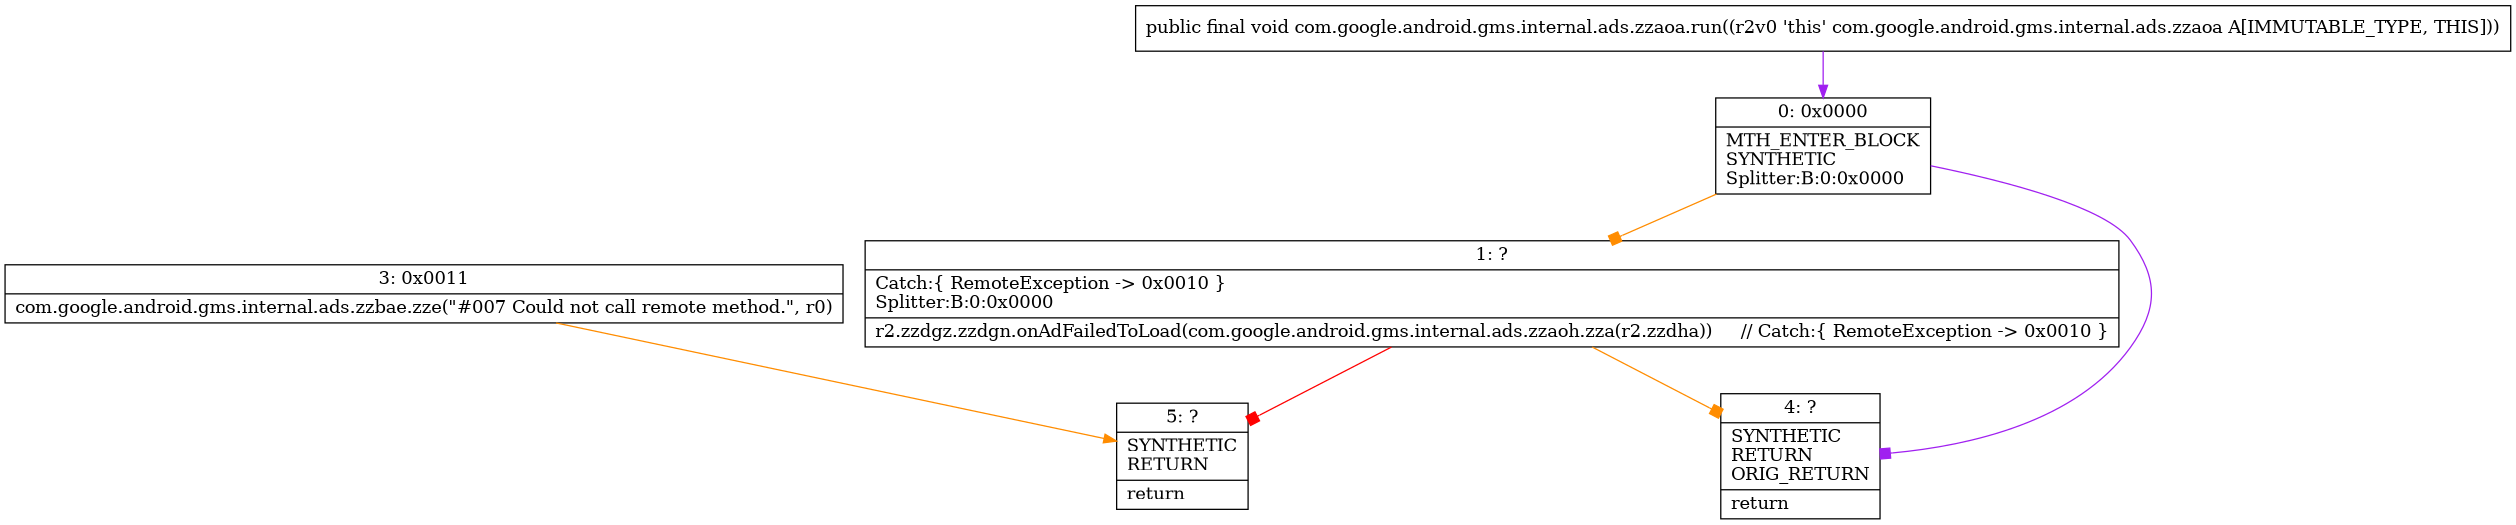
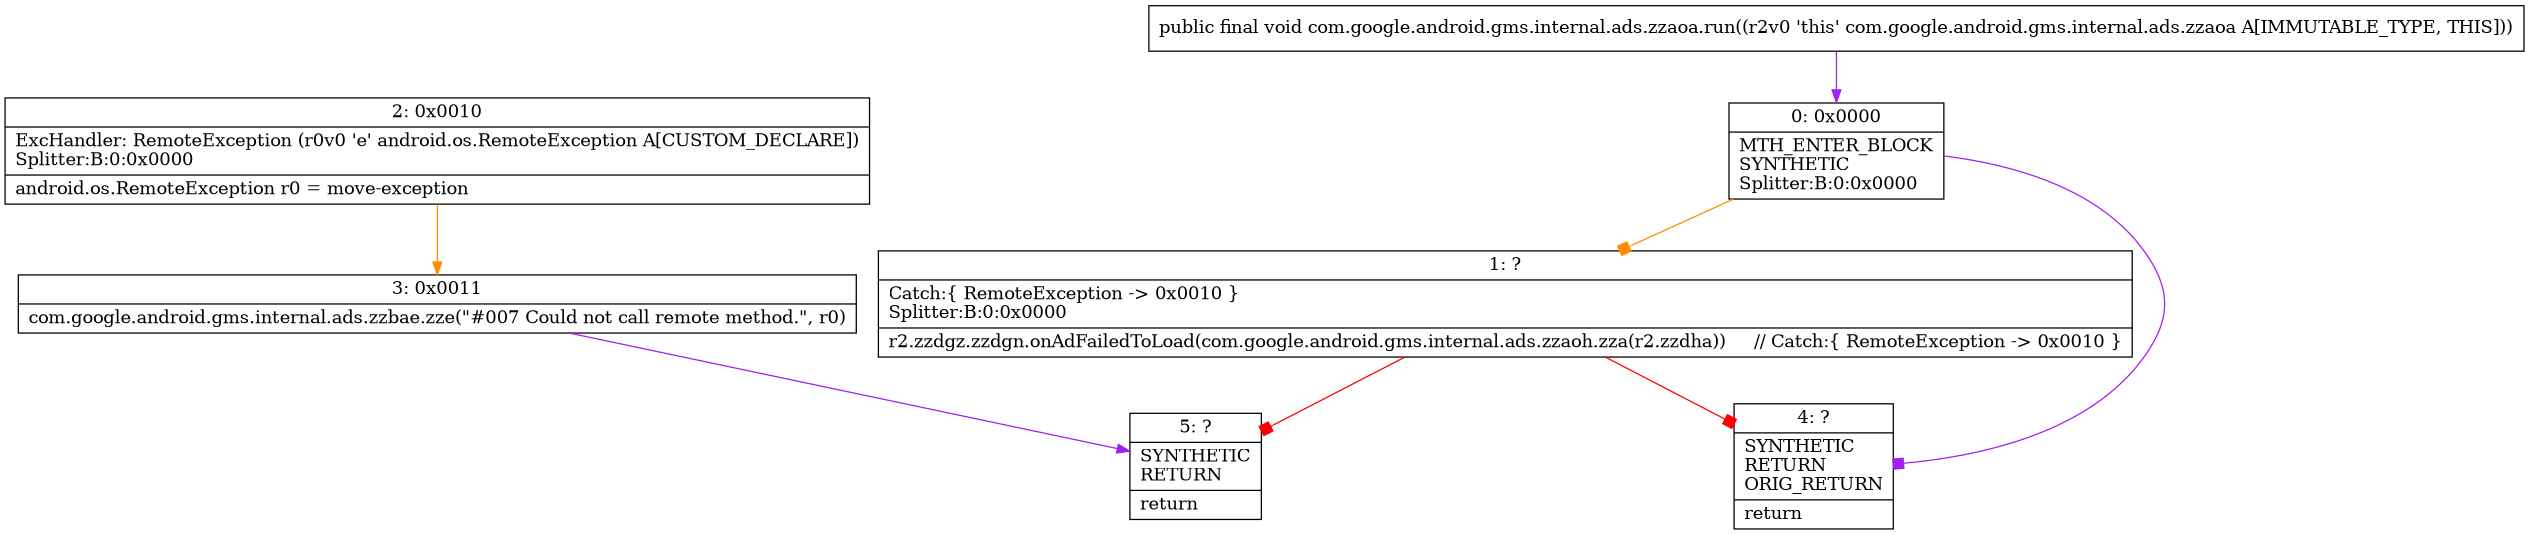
none -> (437, 151)
(1651, 377) -> (1664, 388)
(830, 381) -> (843, 391)
